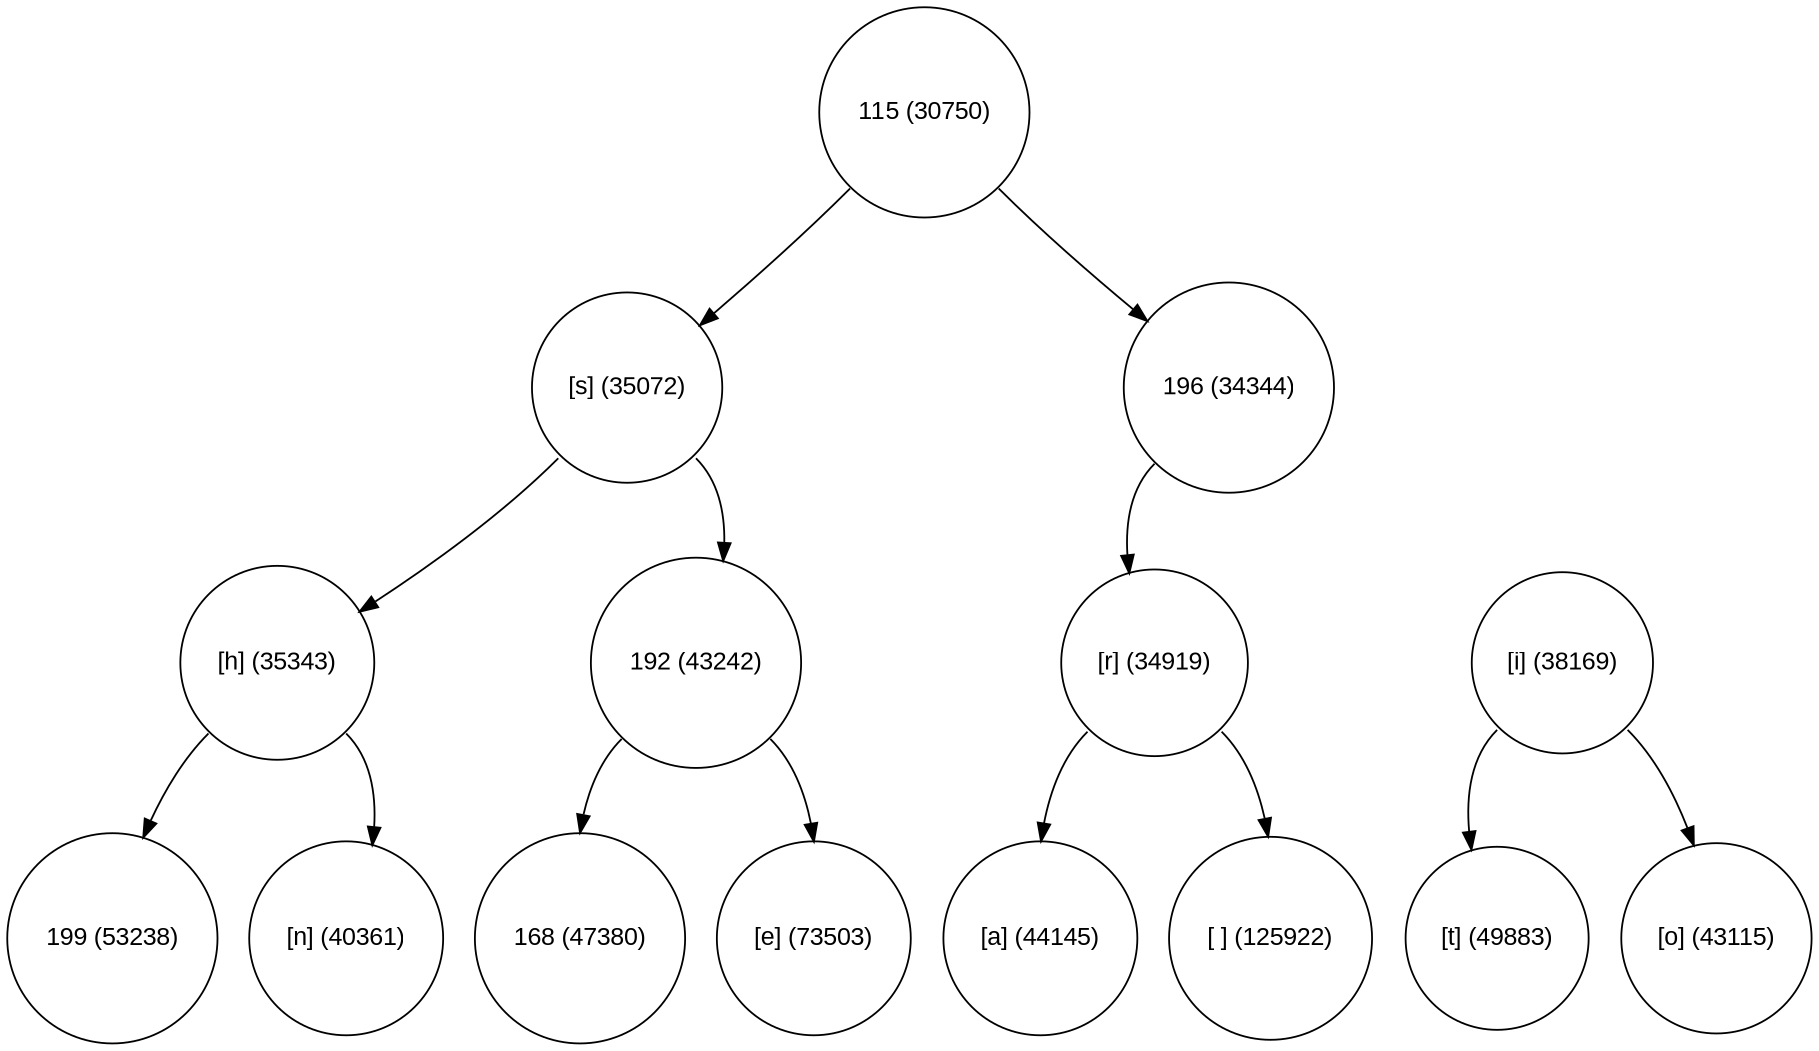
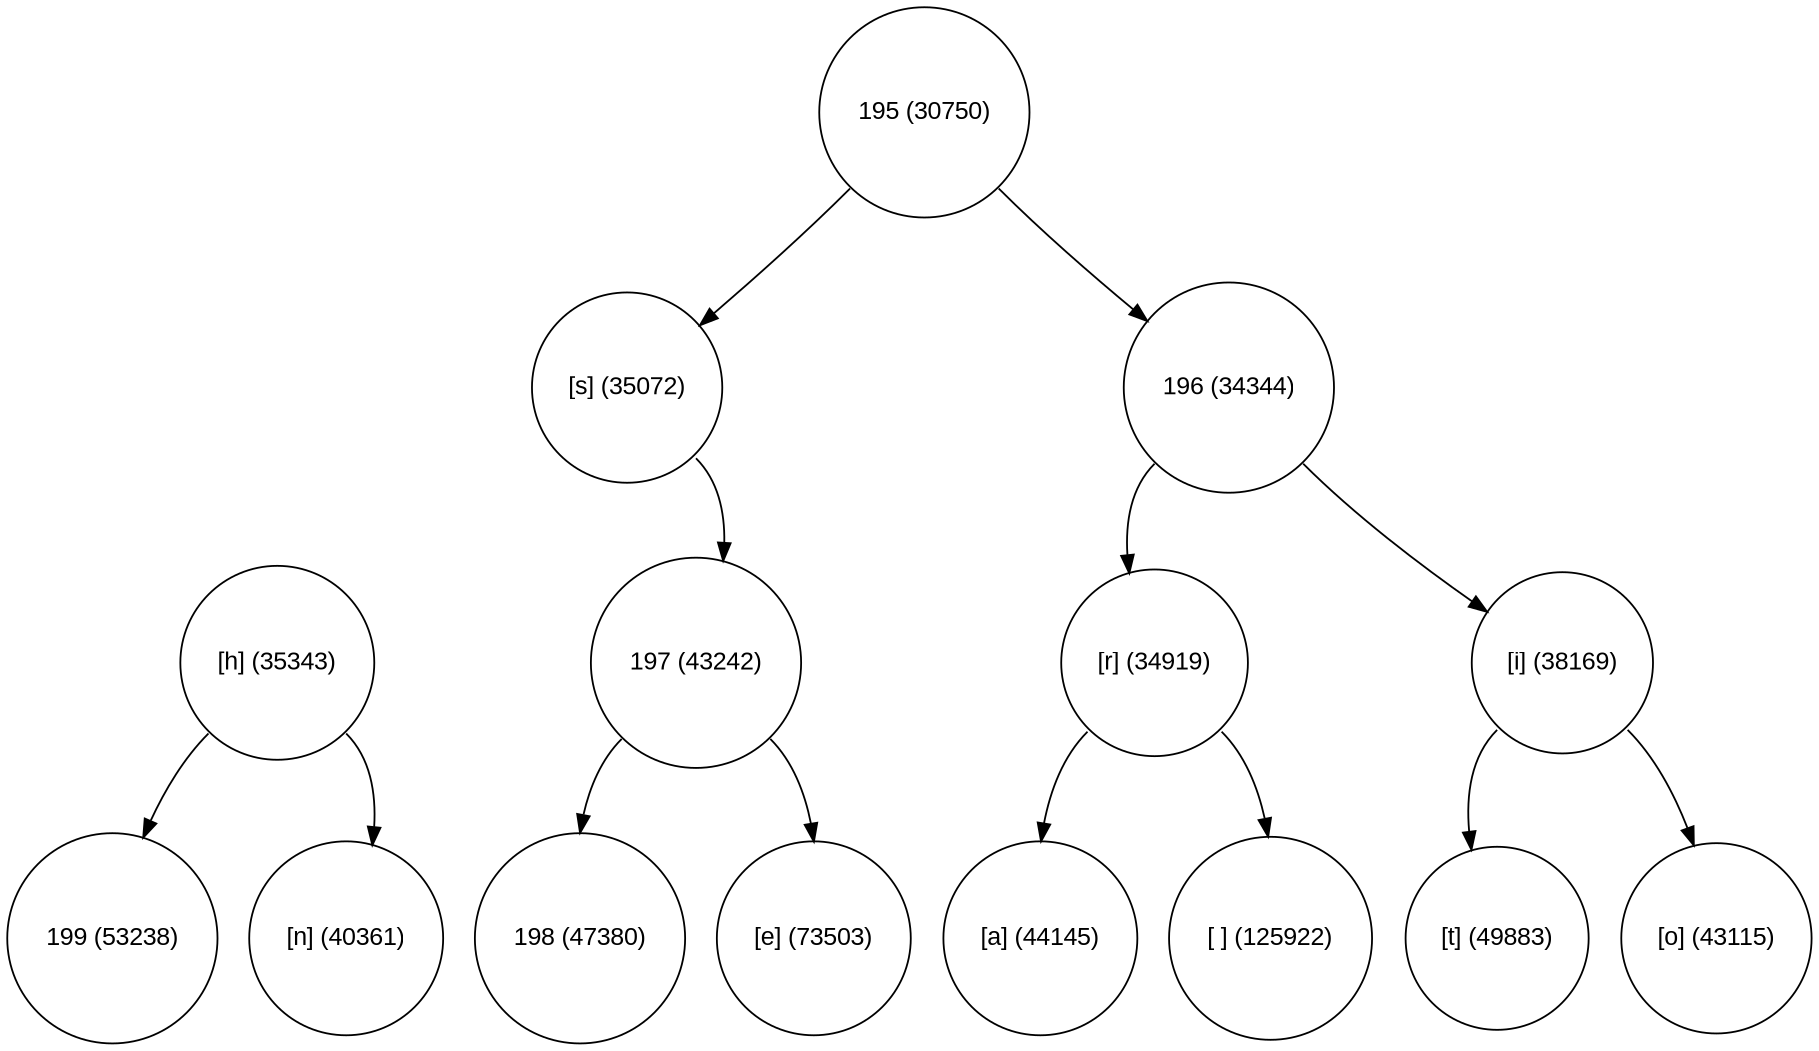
(924, 112) -> (924, 112)
(470, 534) -> none
none -> (1385, 536)
(696, 663) -> (696, 663)
(580, 938) -> (580, 938)
